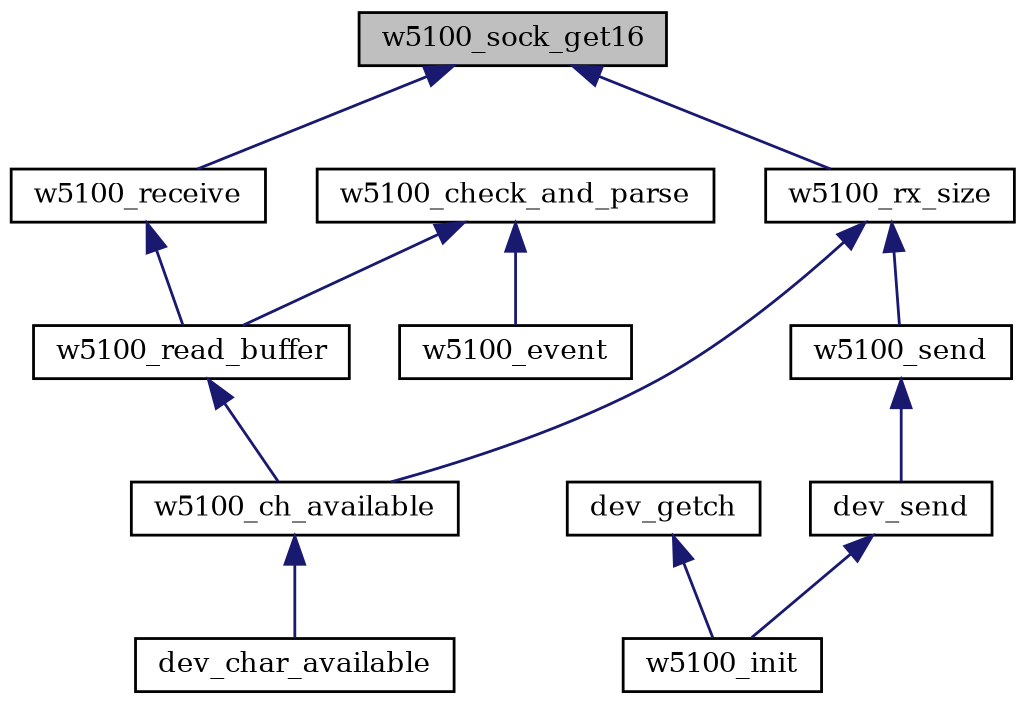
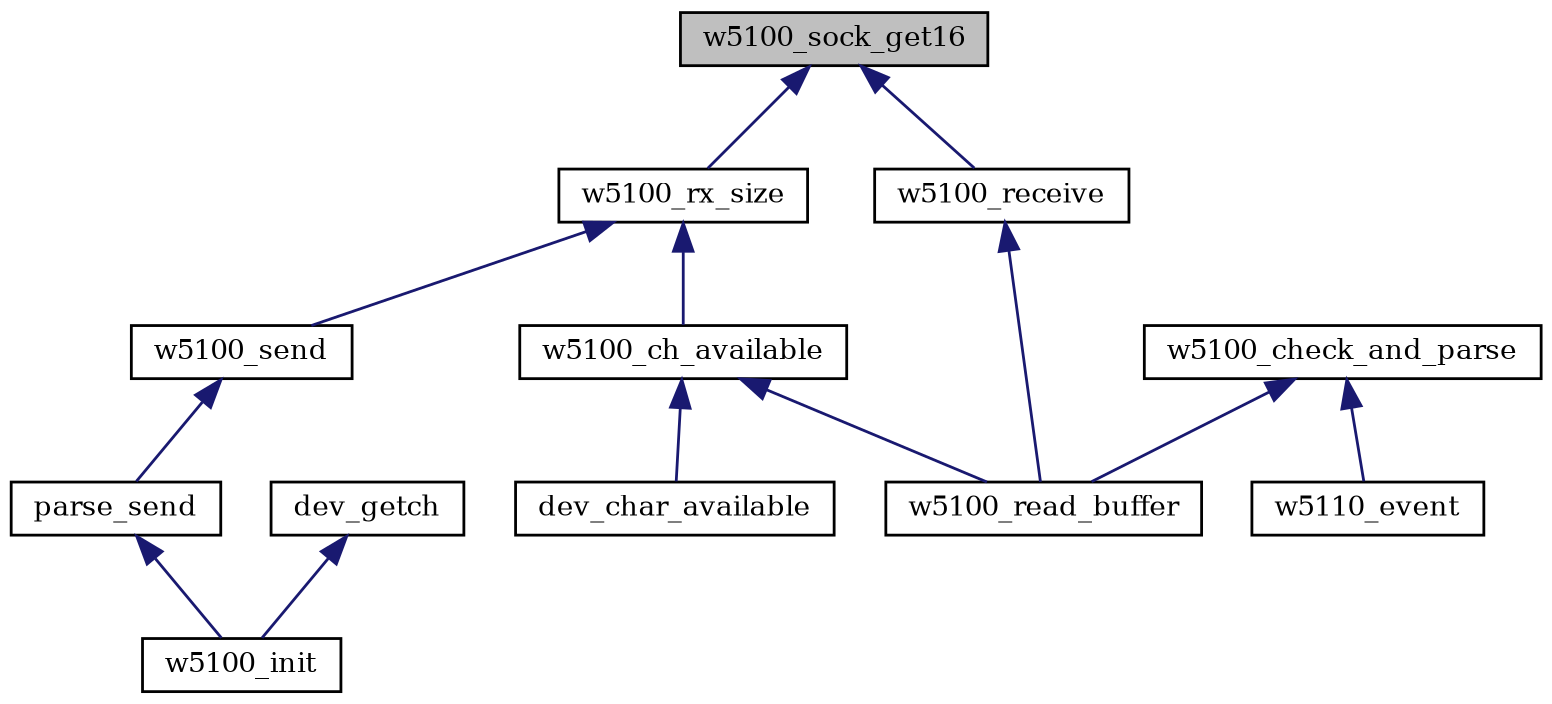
(516, 352) -> (1368, 509)
(251, 442) -> (877, 436)
(901, 509) -> (116, 509)
